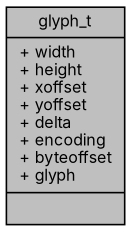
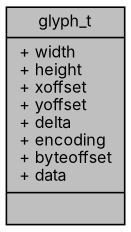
(48, 176) -> (43, 176)
